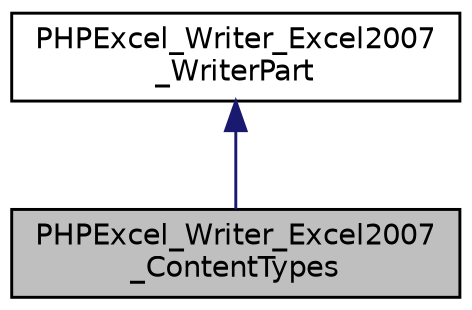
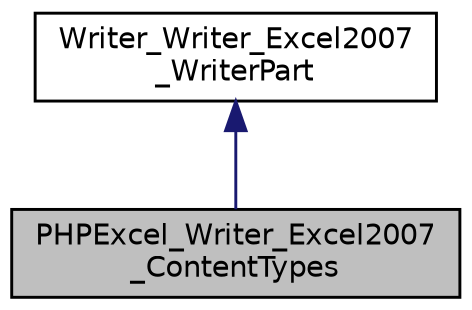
(236, 57) -> (236, 57)
